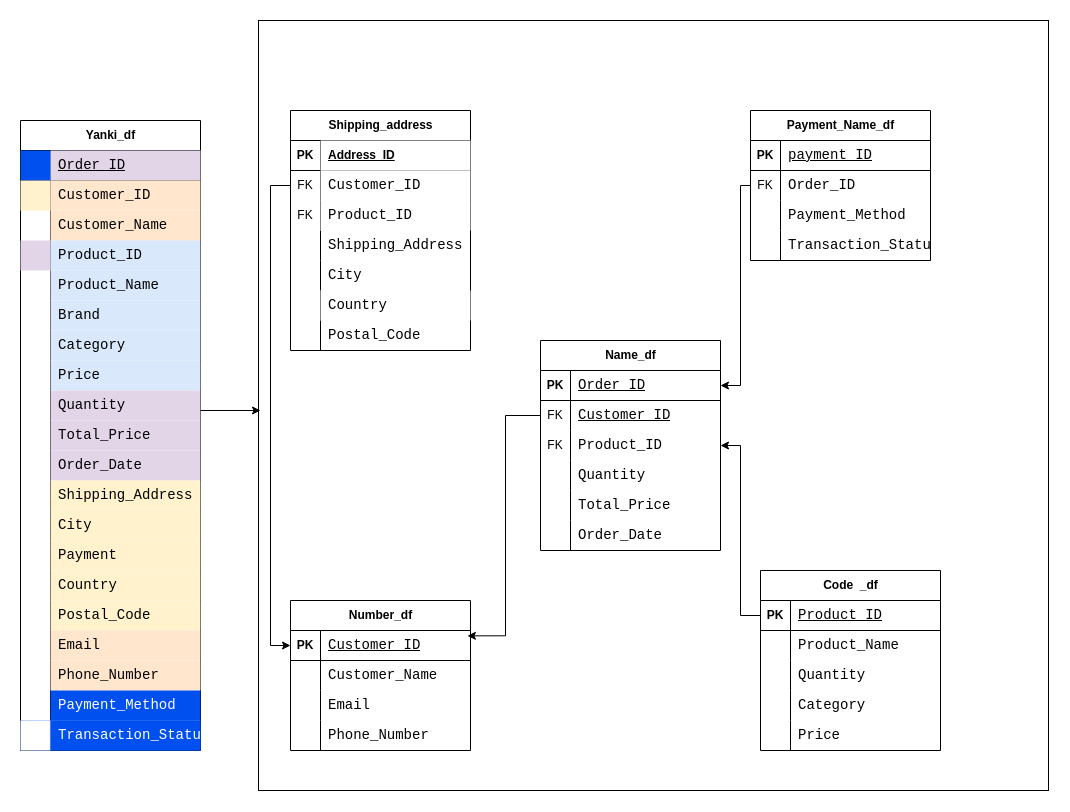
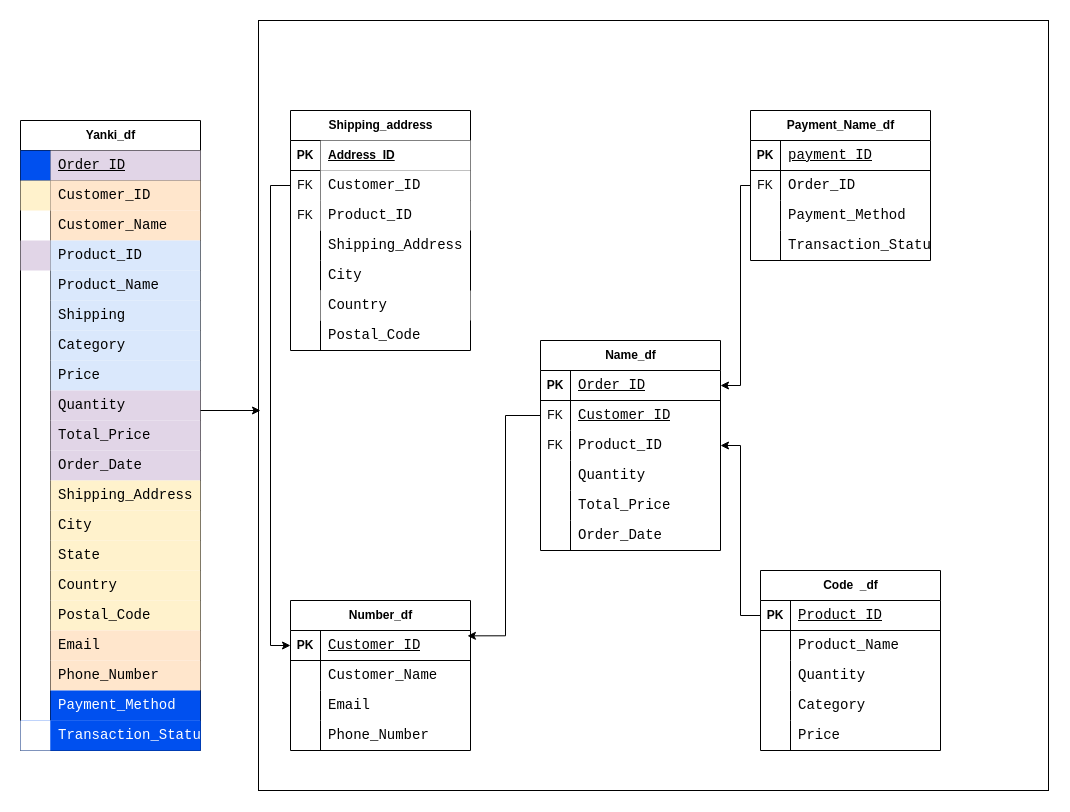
(75, 316) -> (82, 316)
(82, 556) -> (75, 556)
